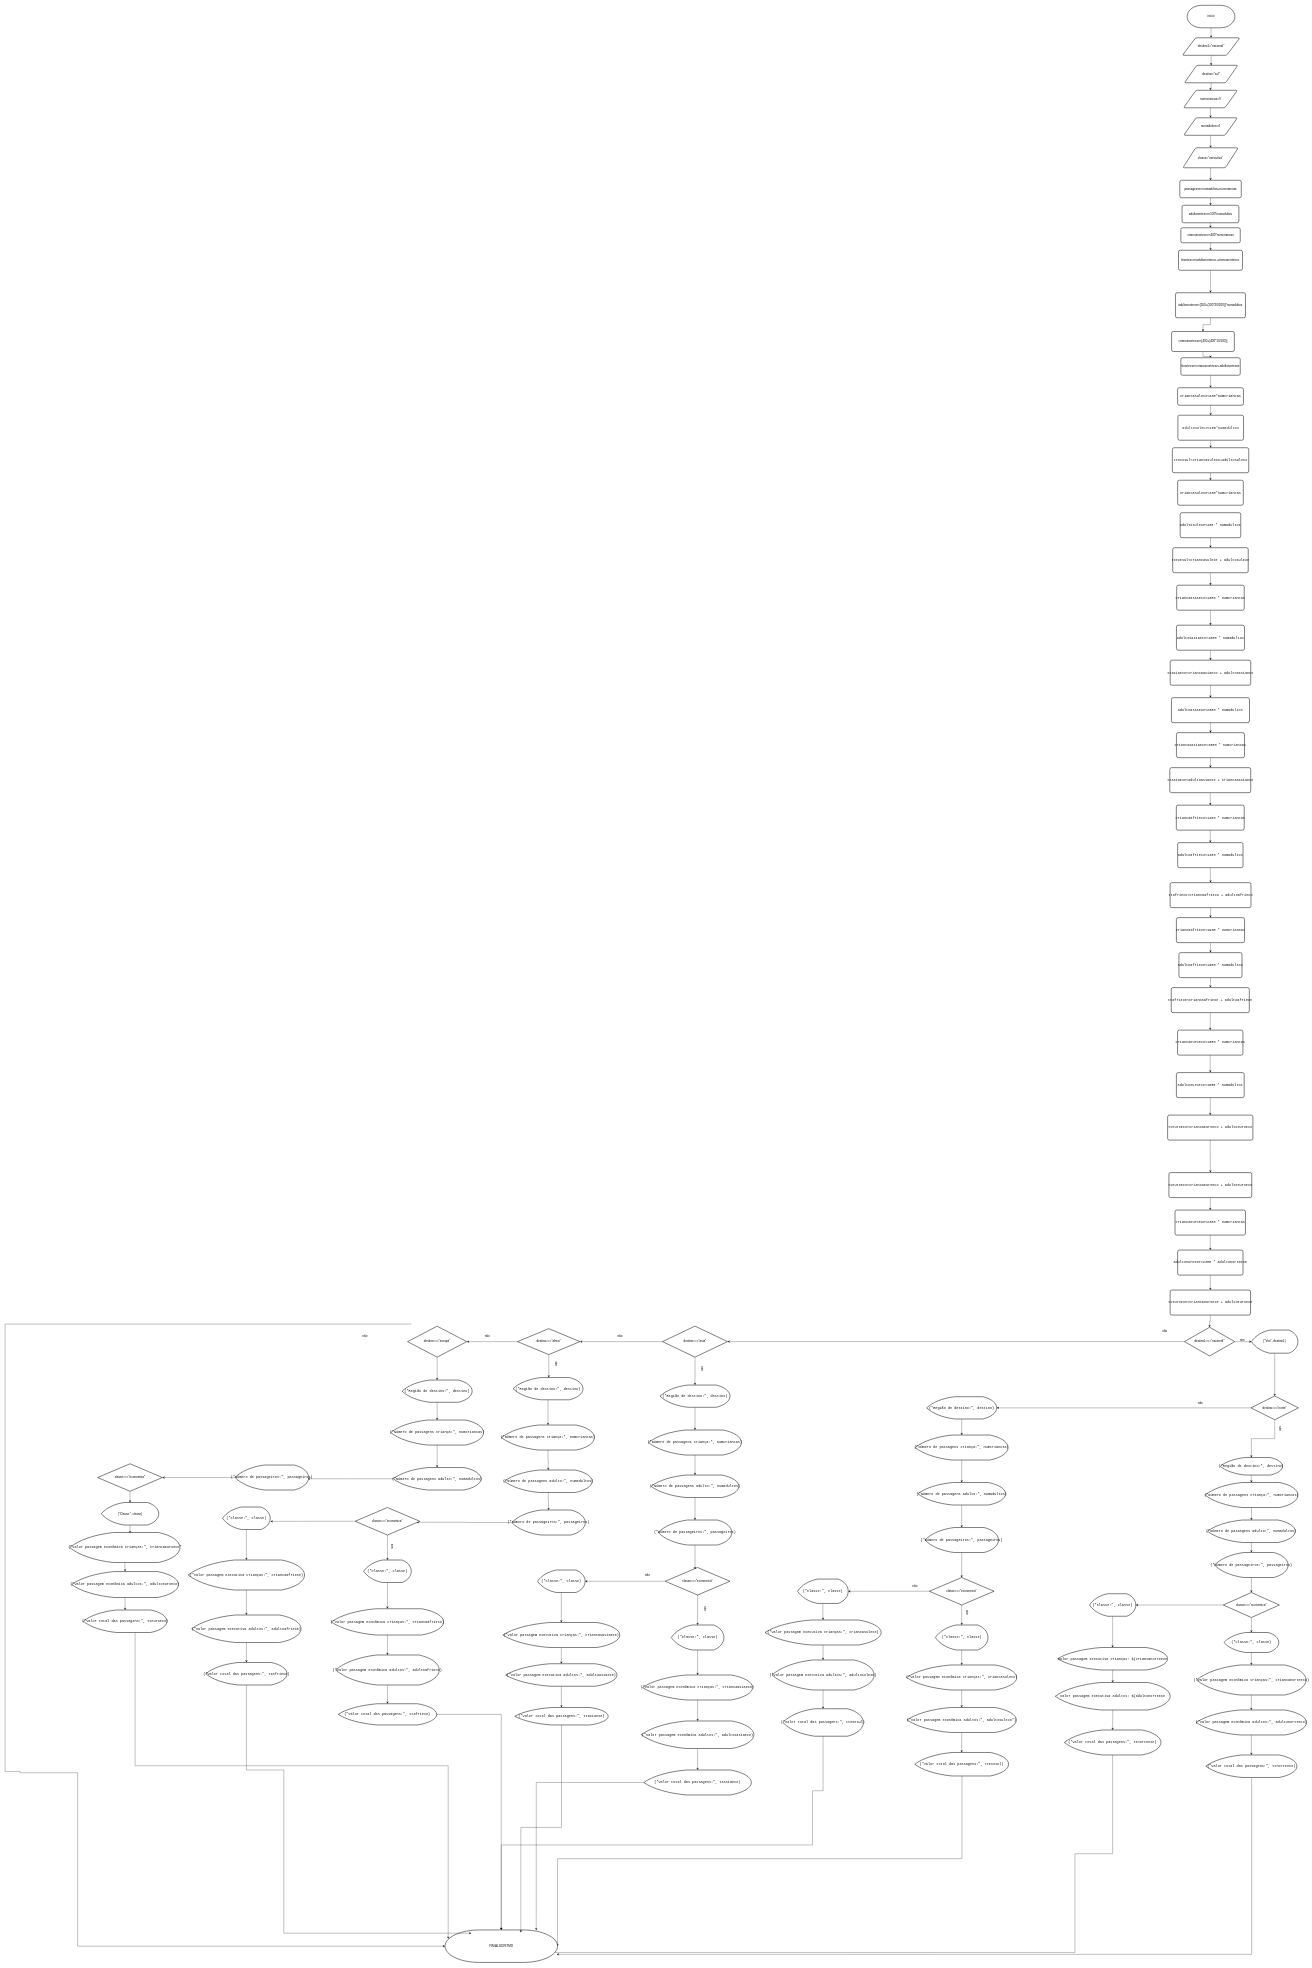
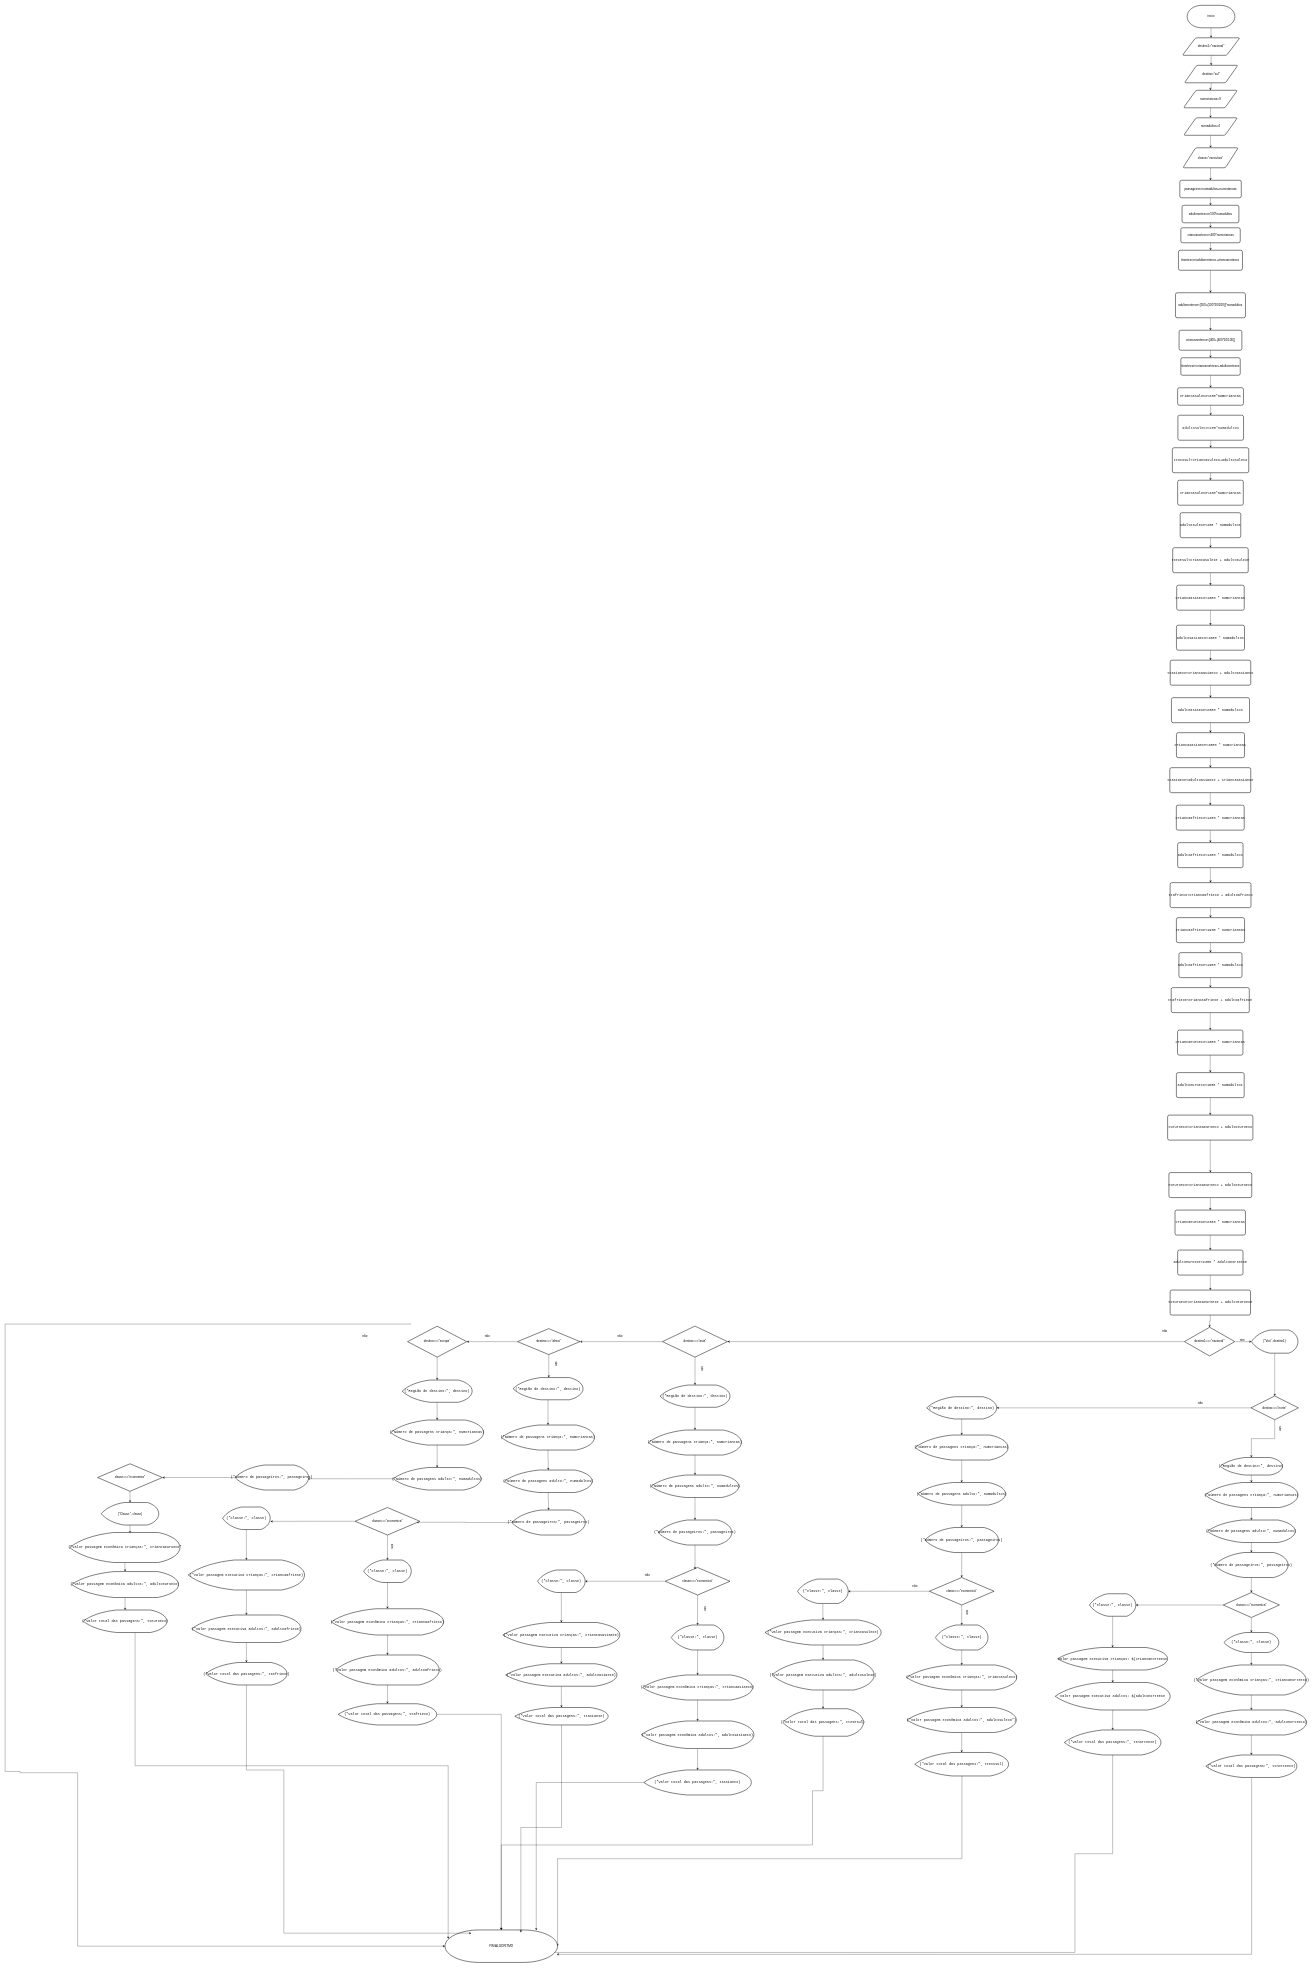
(1203, 341) -> (1211, 340)
